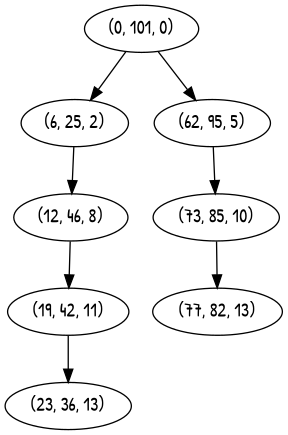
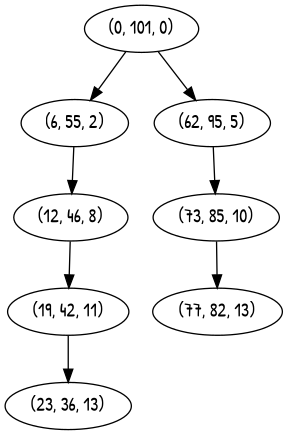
(75, 123) -> (75, 123)
